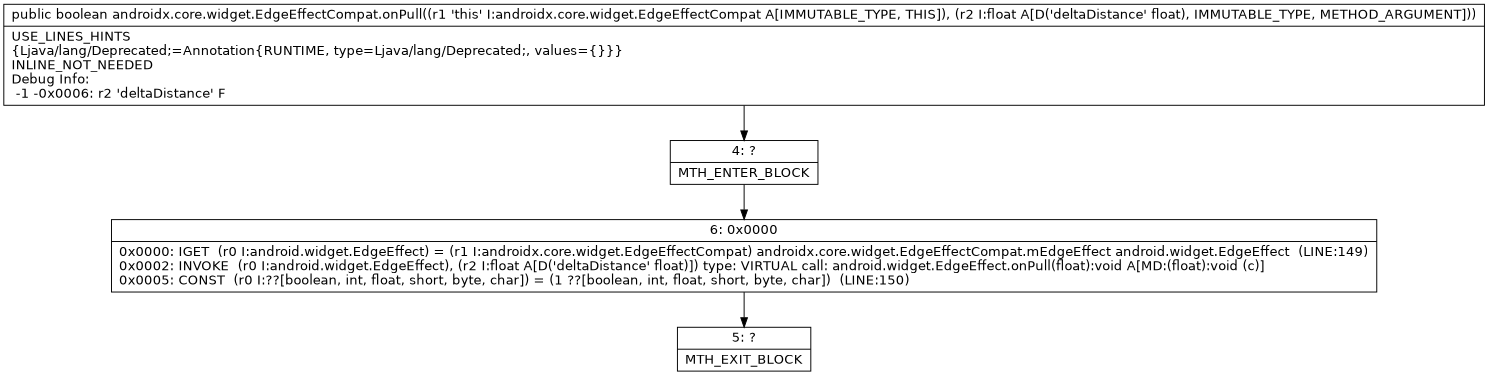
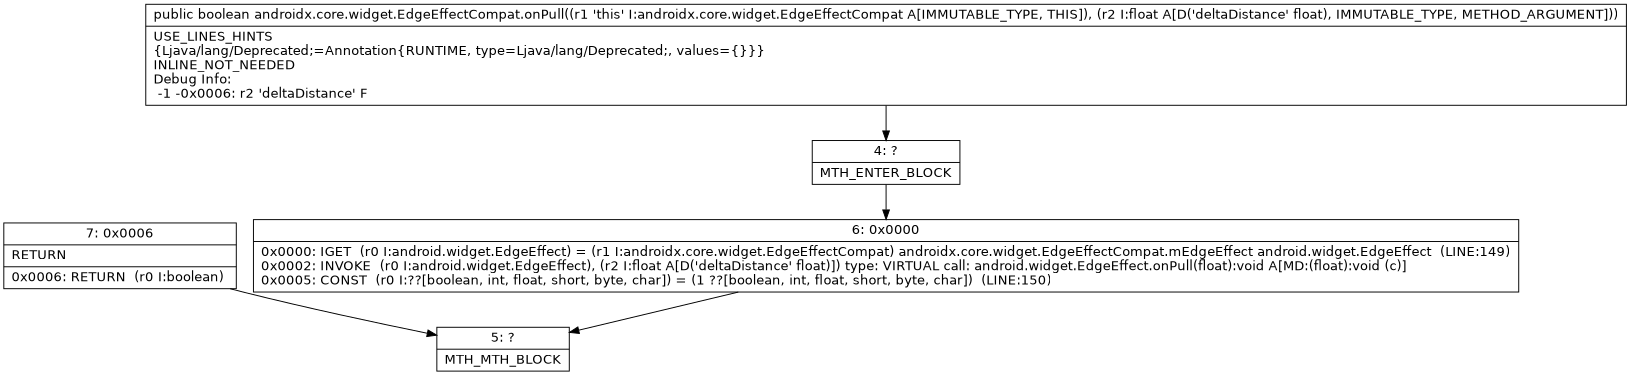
none -> (120, 256)
(744, 360) -> (503, 360)
